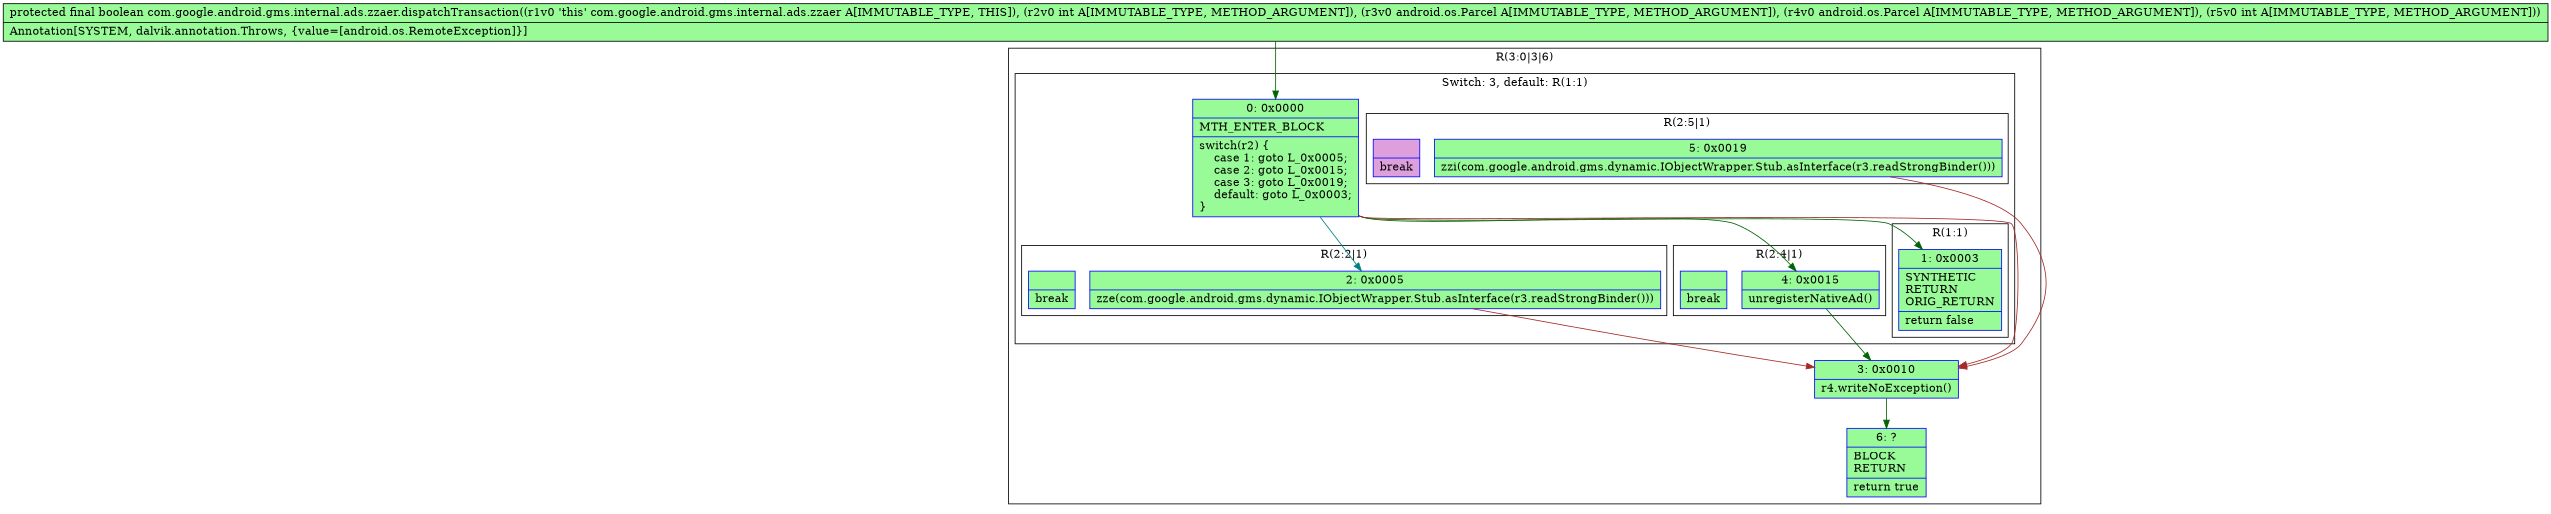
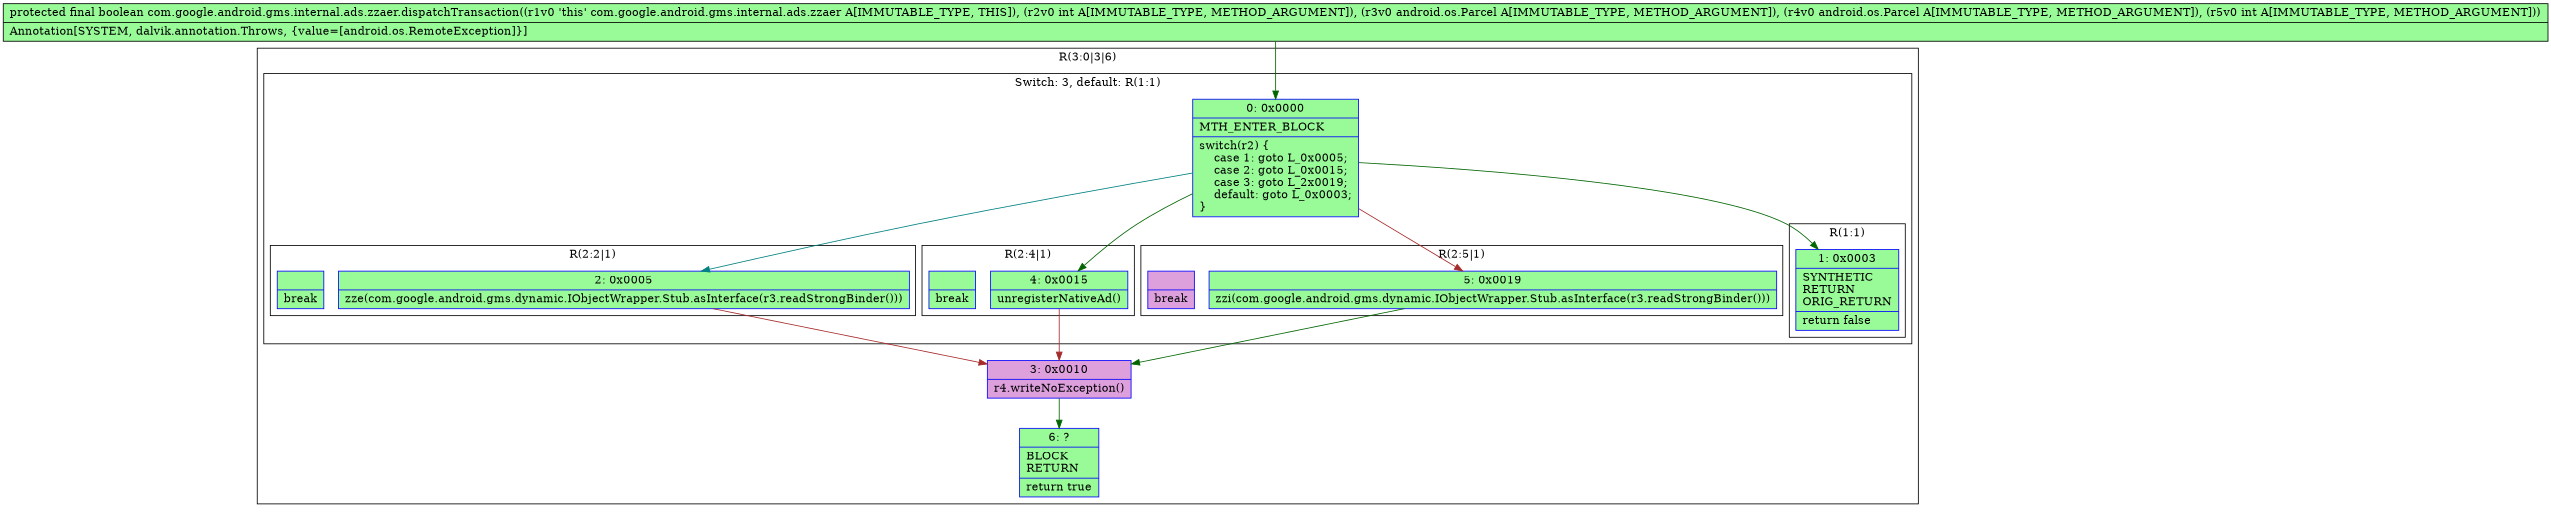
(1274, 183) -> (1274, 183)
(1895, 218) -> (1407, 238)
(2035, 245) -> (1272, 335)
(1846, 331) -> (1059, 330)
(1886, 379) -> (1059, 379)
